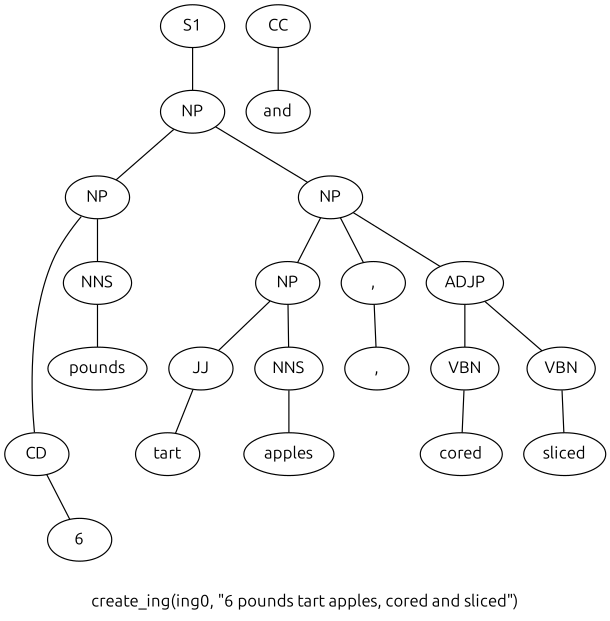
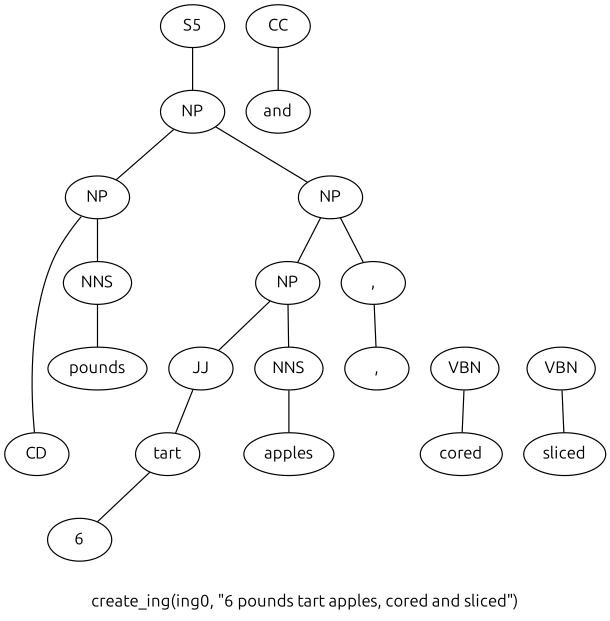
(193, 26) -> (193, 26)
(465, 283) -> none
(58, 497) -> (124, 497)
